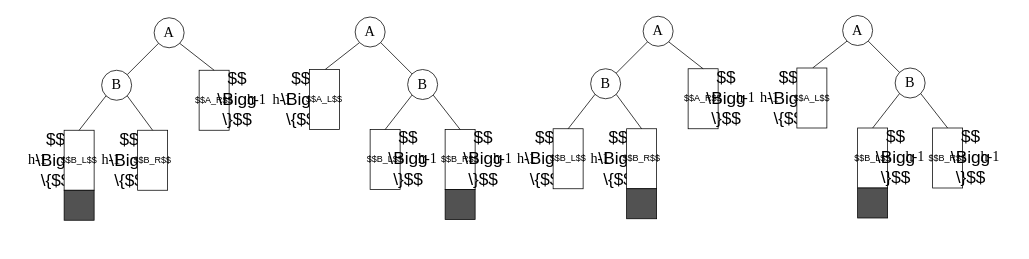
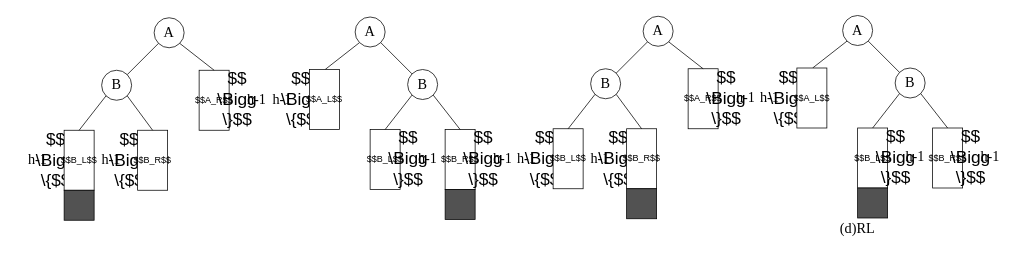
none -> (858, 229)
